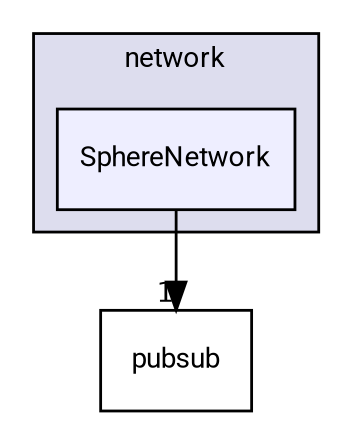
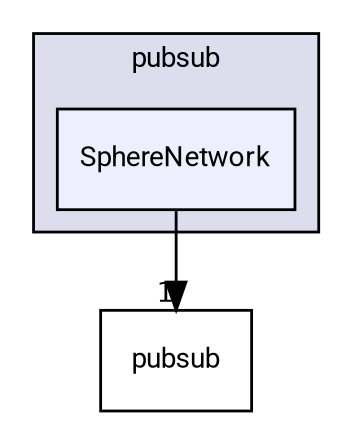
(176, 60) -> (176, 60)
